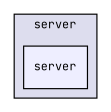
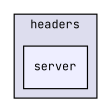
(56, 25) -> (56, 25)
